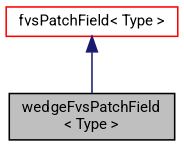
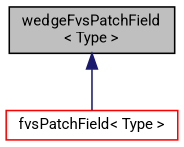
(92, 73) -> (92, 90)
